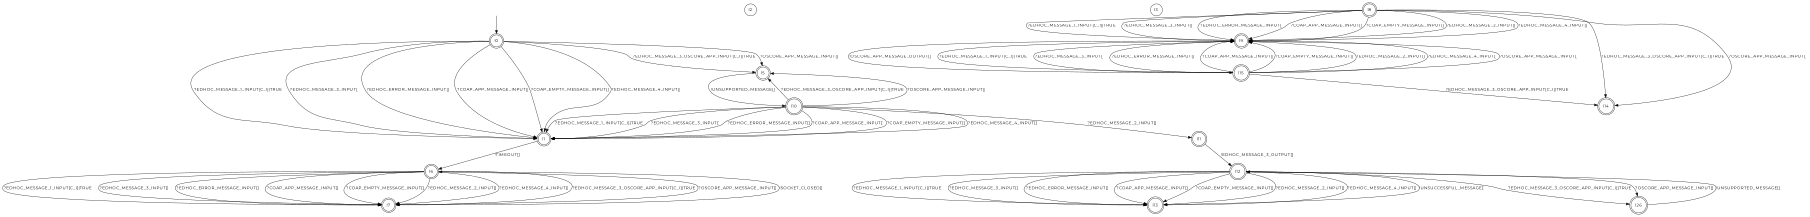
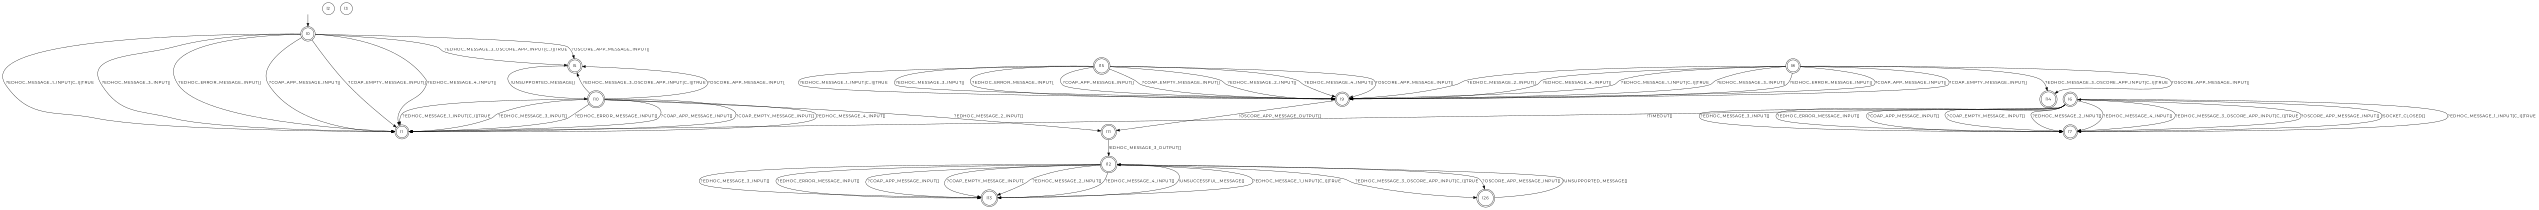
(849, 54) -> (1227, 115)
(1422, 89) -> none
(489, 155) -> (1239, 120)
